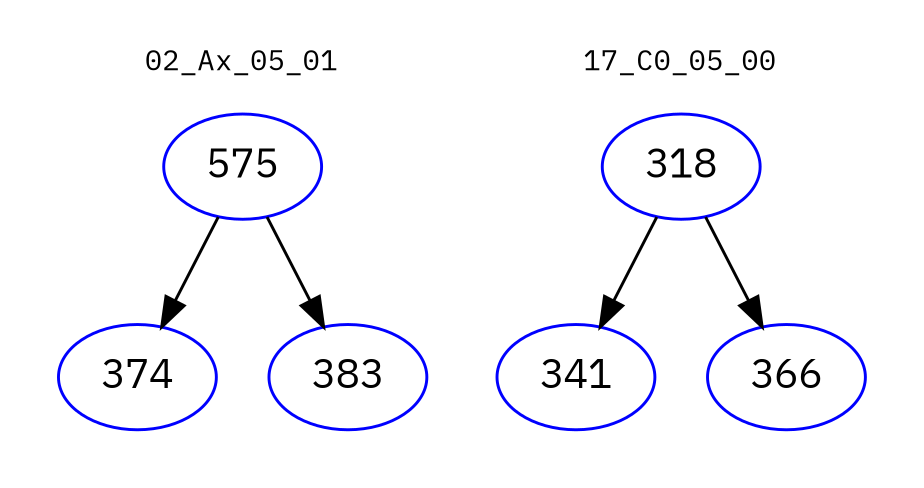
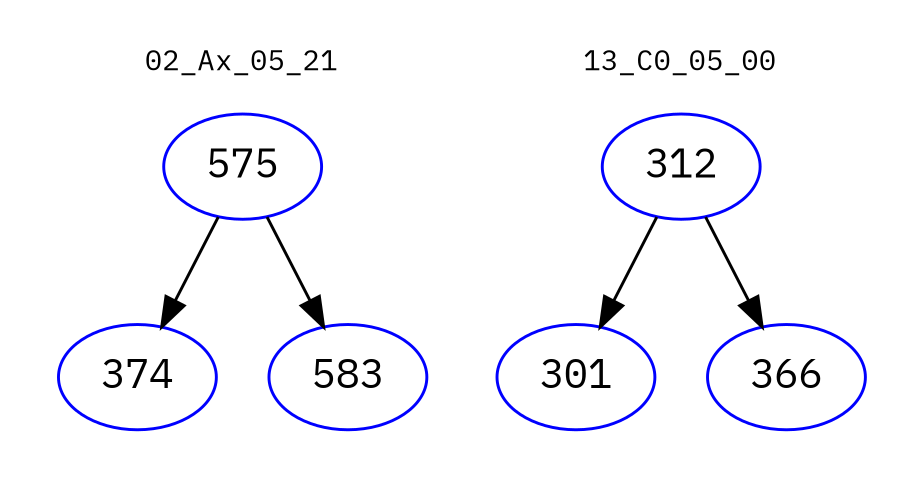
(243, 63) -> (243, 63)
(681, 63) -> (681, 63)
(681, 167) -> (681, 167)
(348, 377) -> (348, 377)
(576, 377) -> (576, 377)
